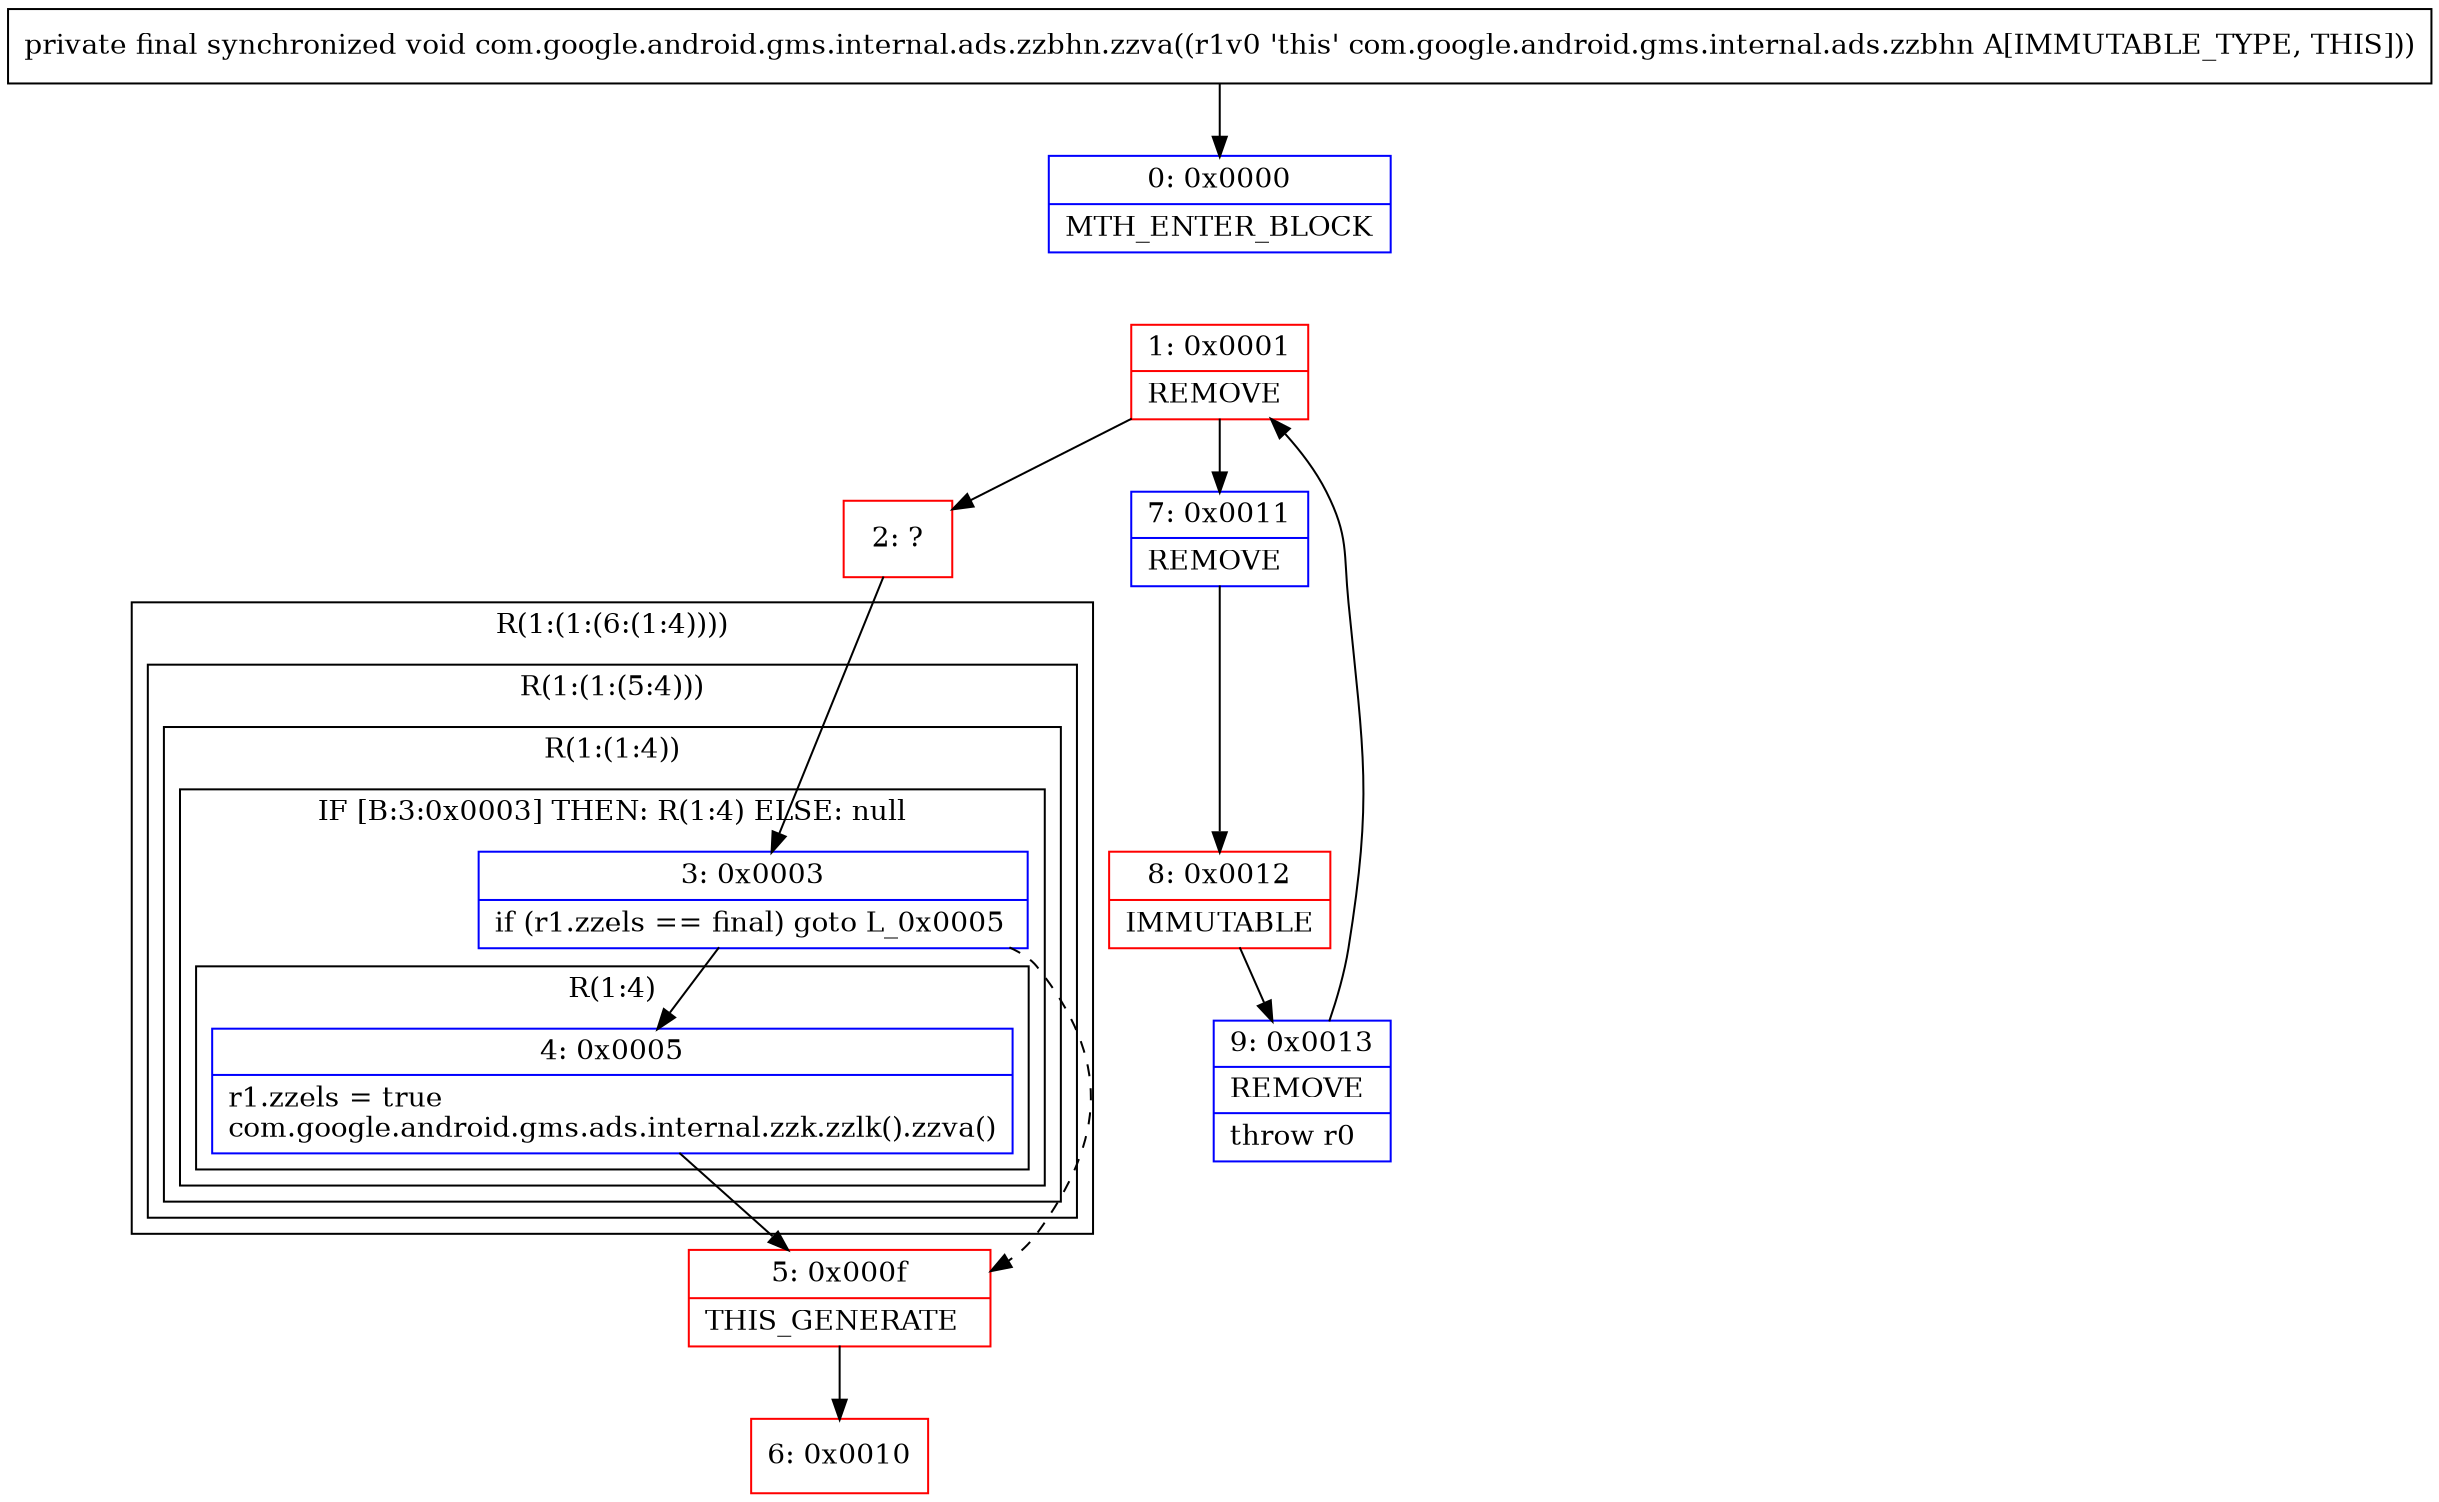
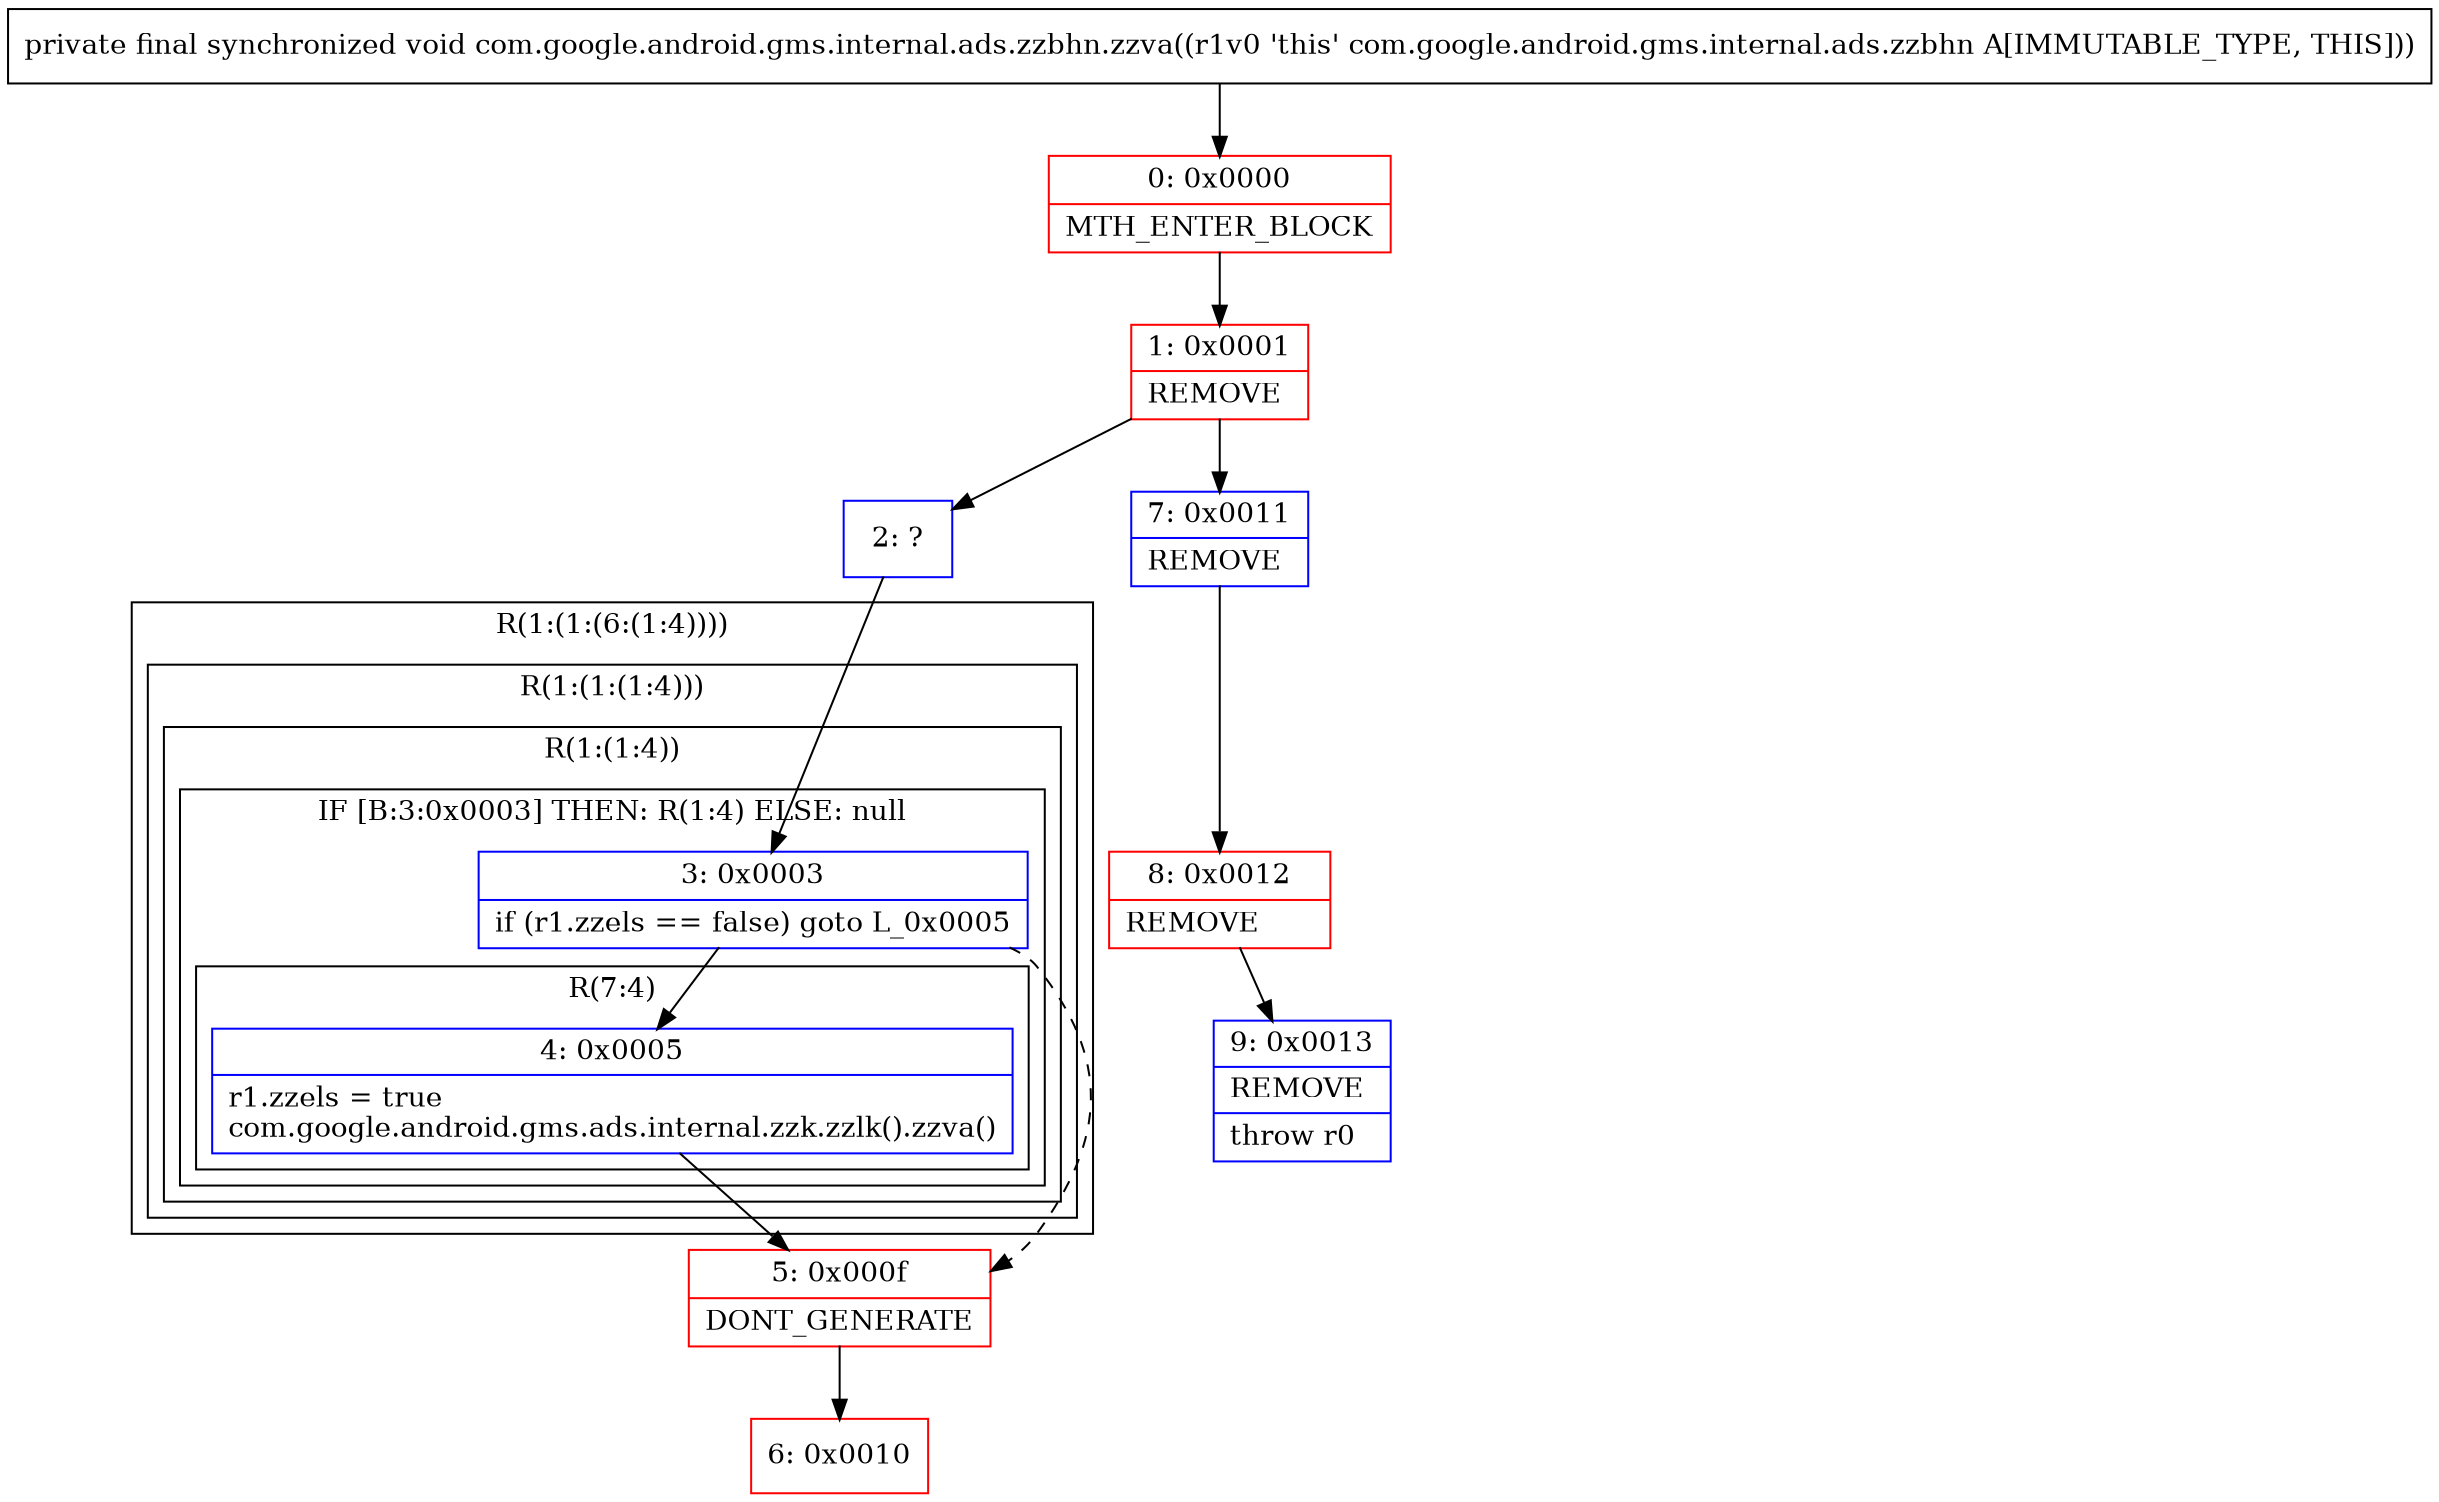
(1220, 204) -> (1220, 204)
(898, 539) -> (898, 539)
(612, 688) -> (612, 688)
(1360, 721) -> (1220, 279)
(750, 923) -> (753, 923)
(1220, 923) -> (1193, 923)
(612, 989) -> (612, 989)
(833, 1321) -> (840, 1321)
